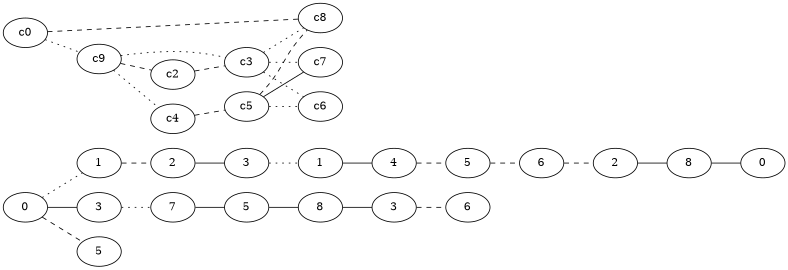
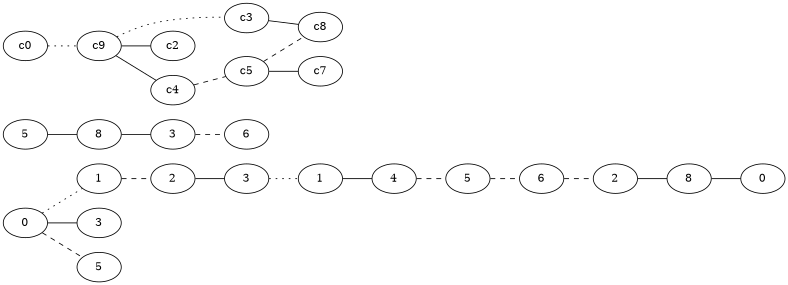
(173, 25) -> none
(284, 40) -> (284, 23)
(278, 62) -> none
(136, 67) -> (136, 46)
(210, 68) -> none
(136, 89) -> (136, 68)
(320, 107) -> none
(173, 207) -> none
